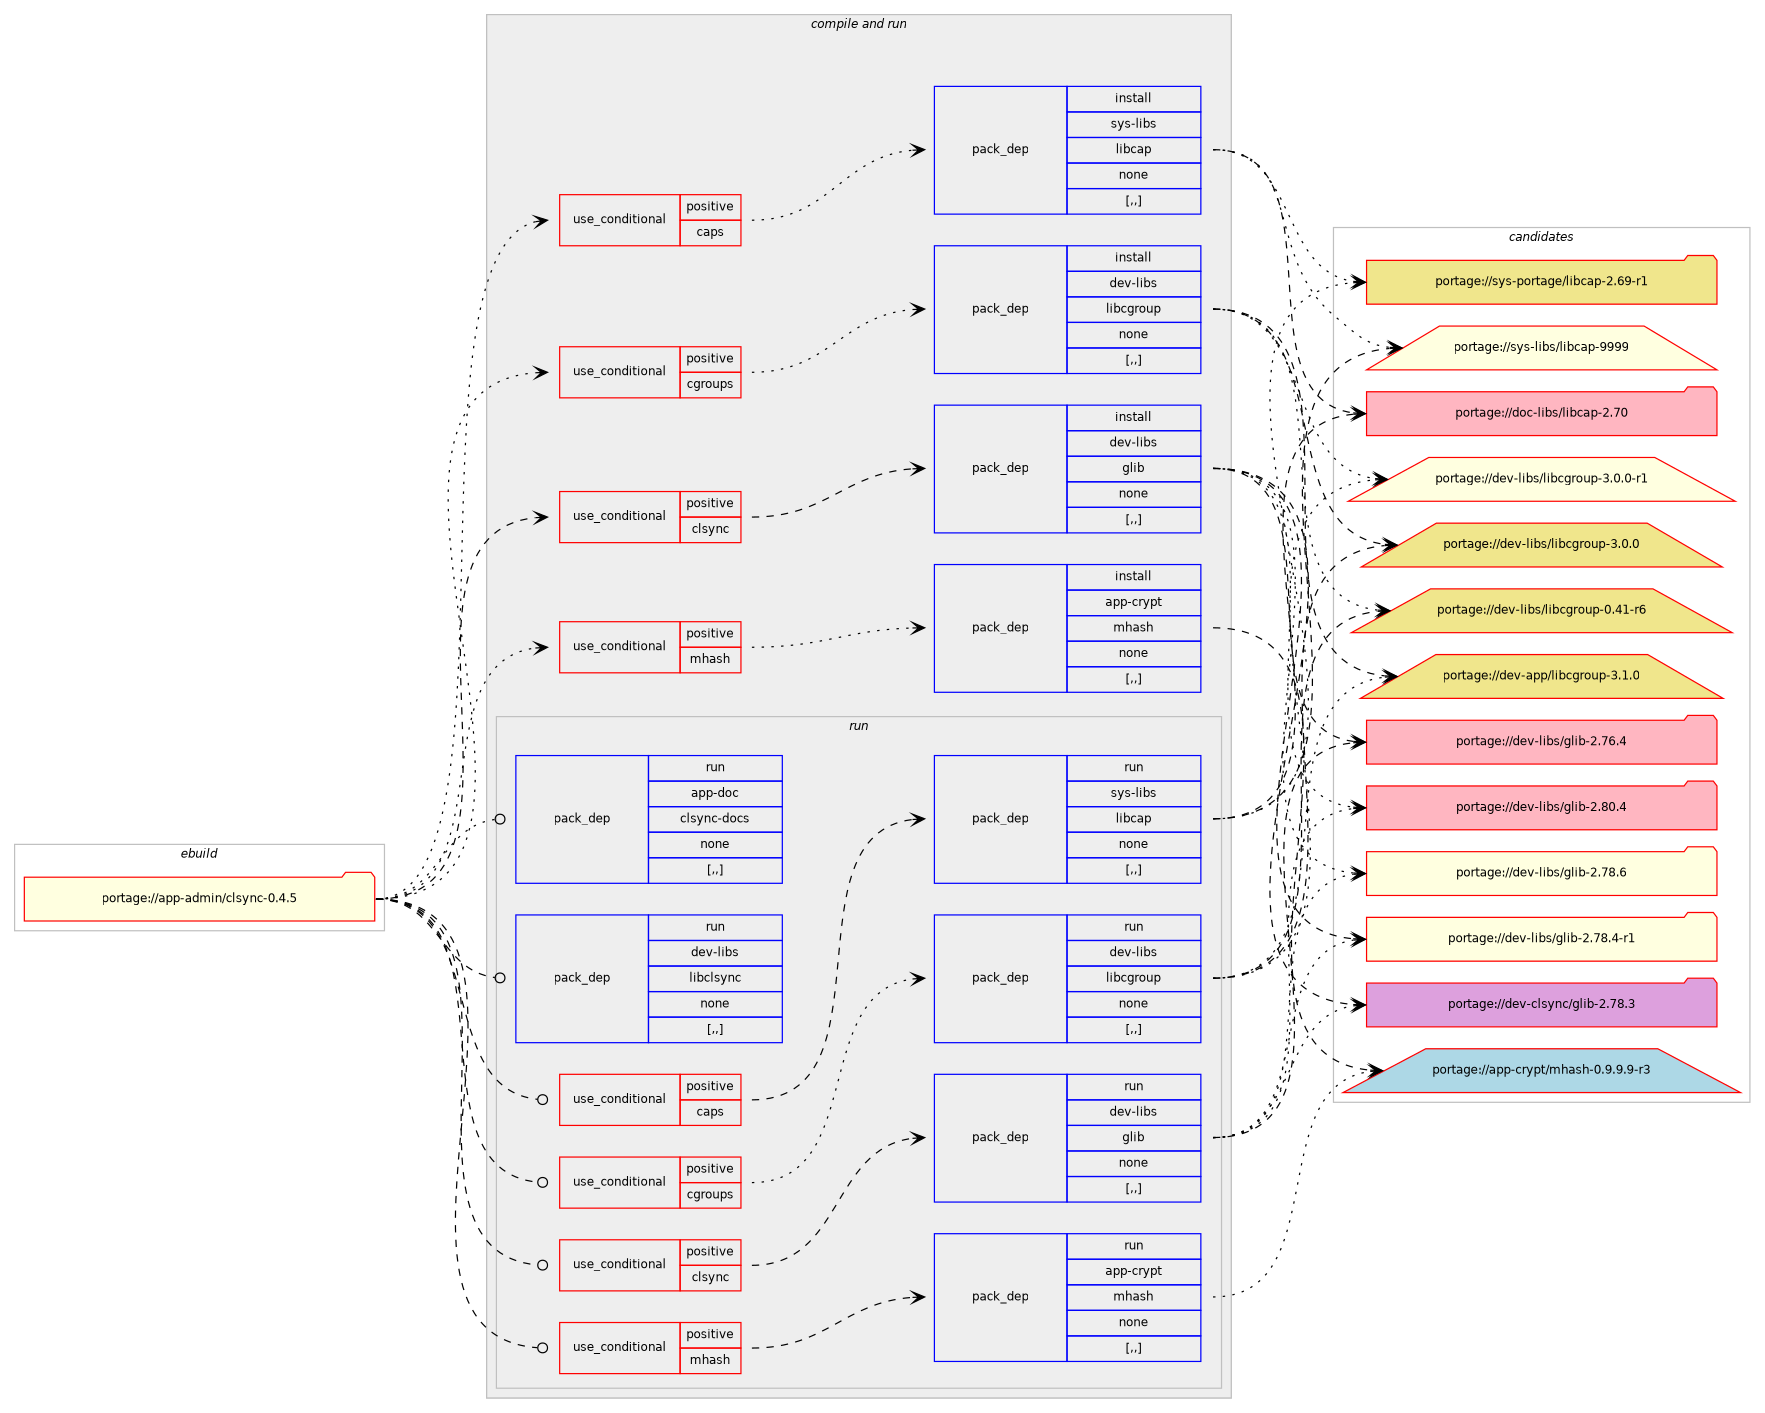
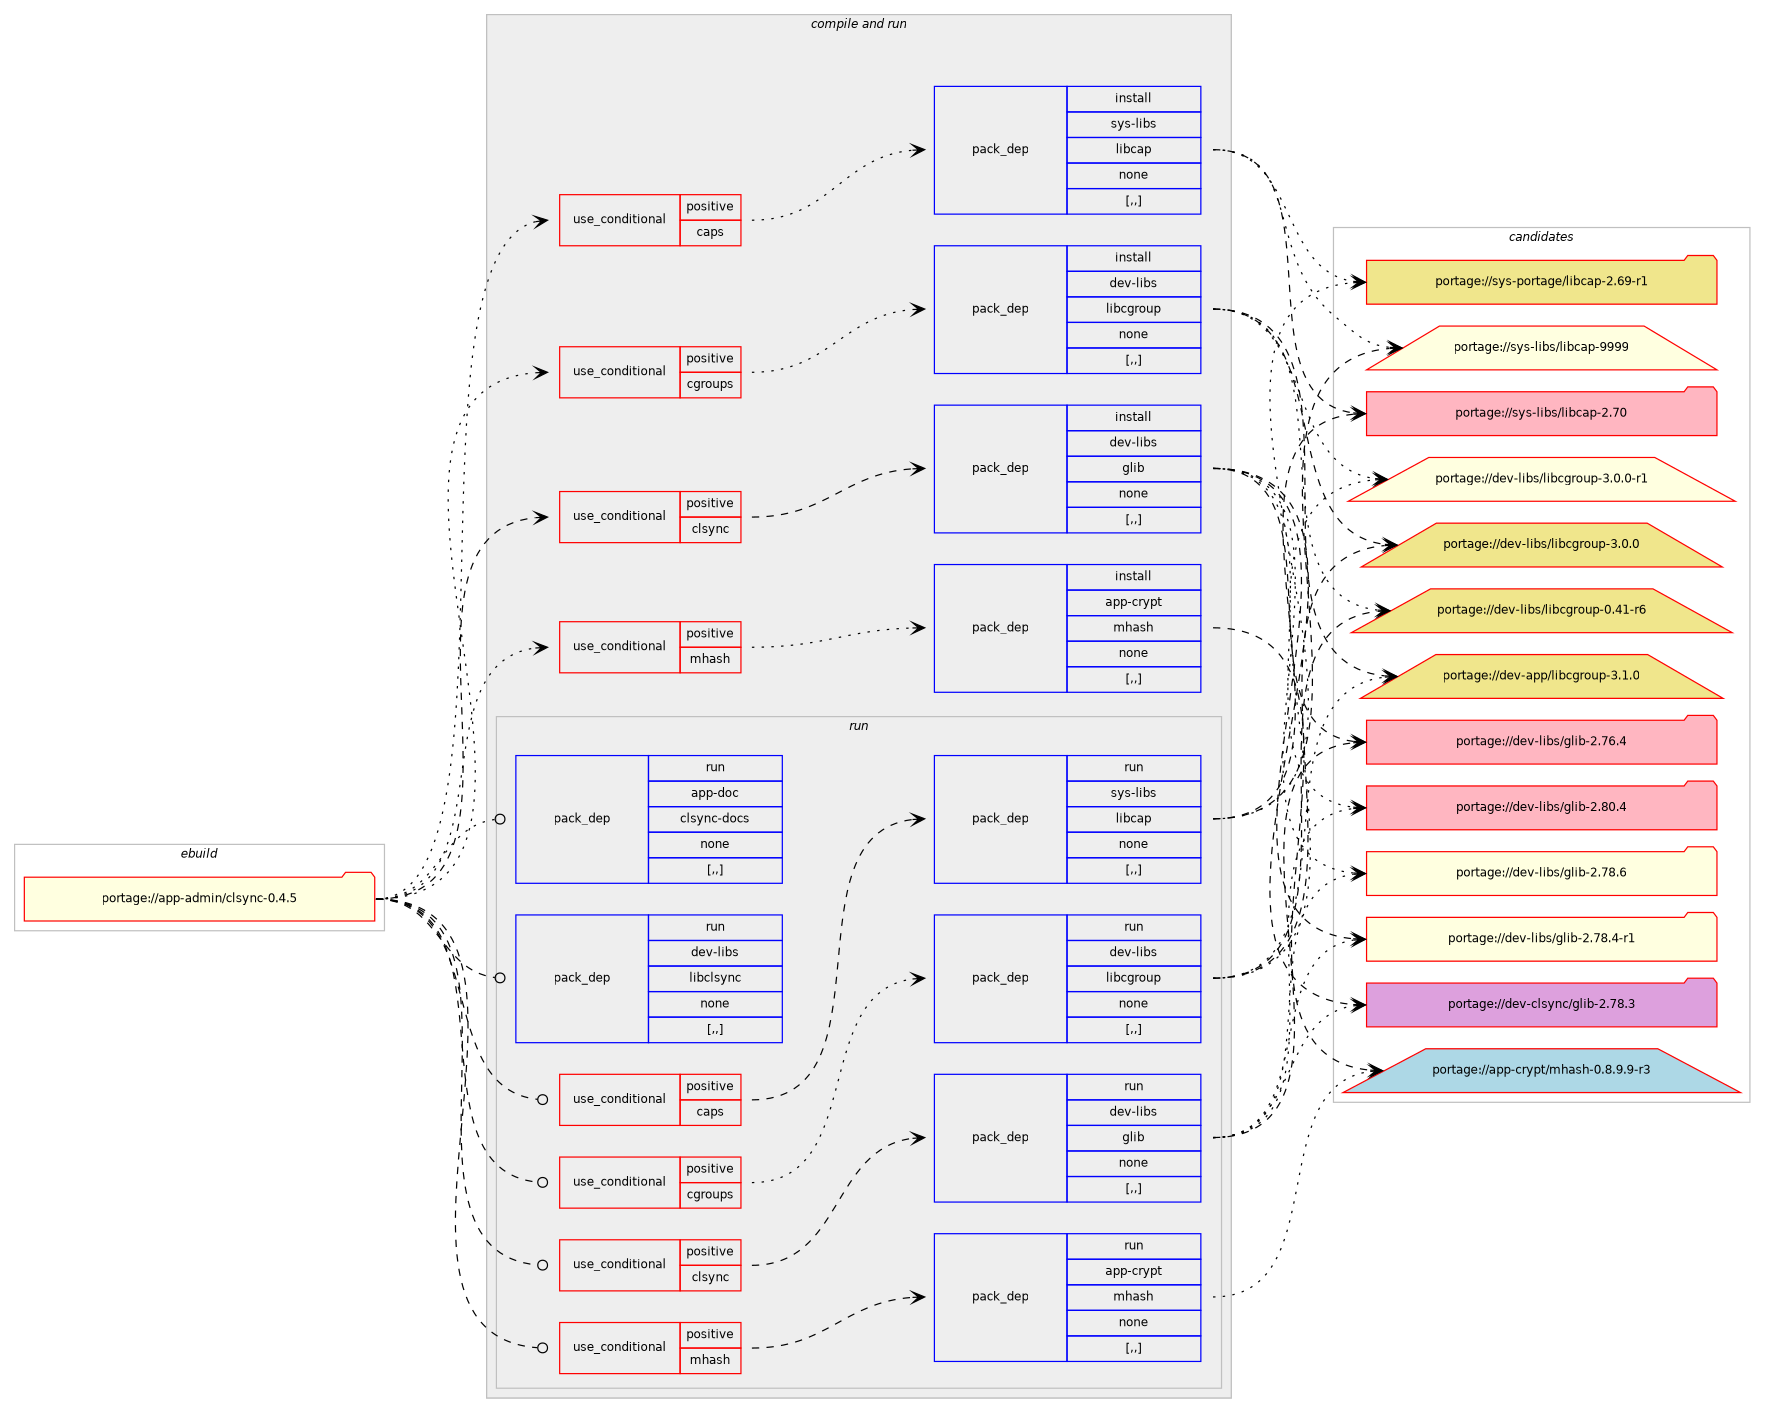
(1542, 414) -> (1542, 414)
(1542, 1071) -> (1542, 1071)
